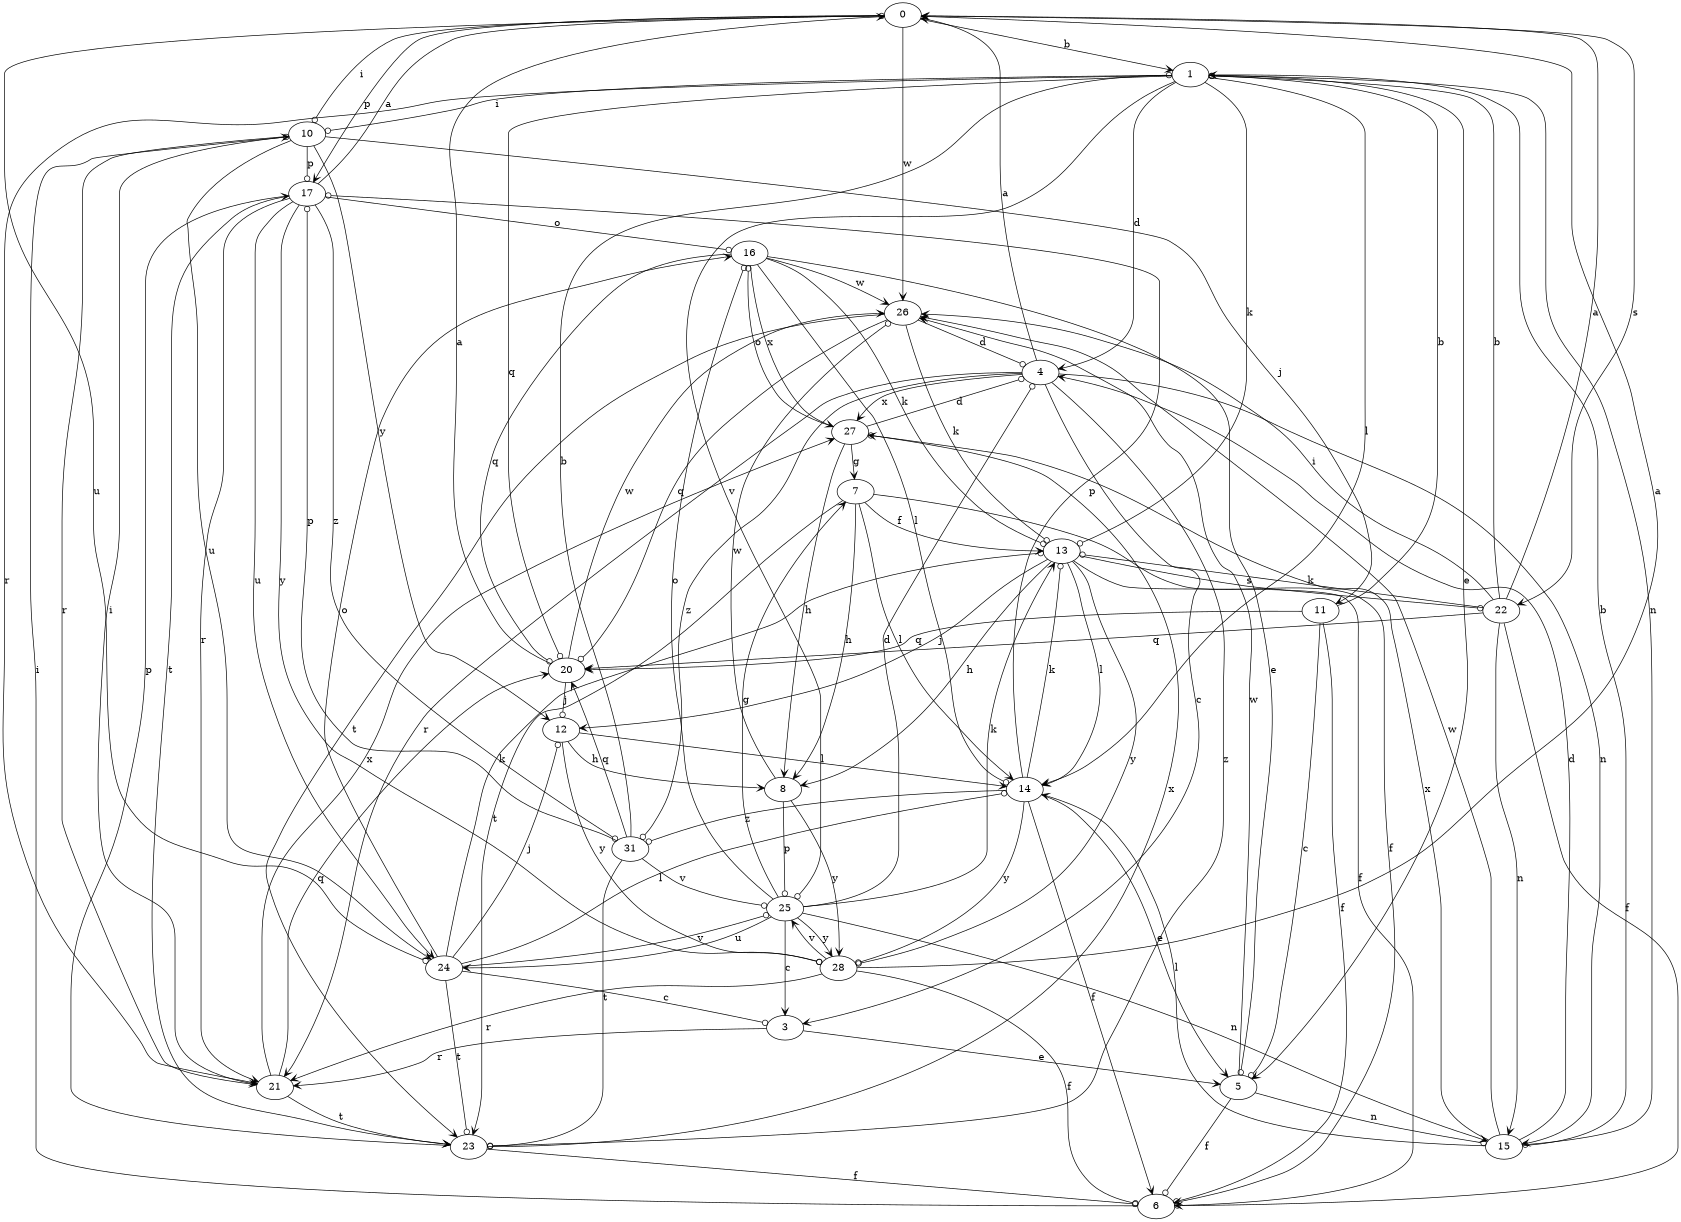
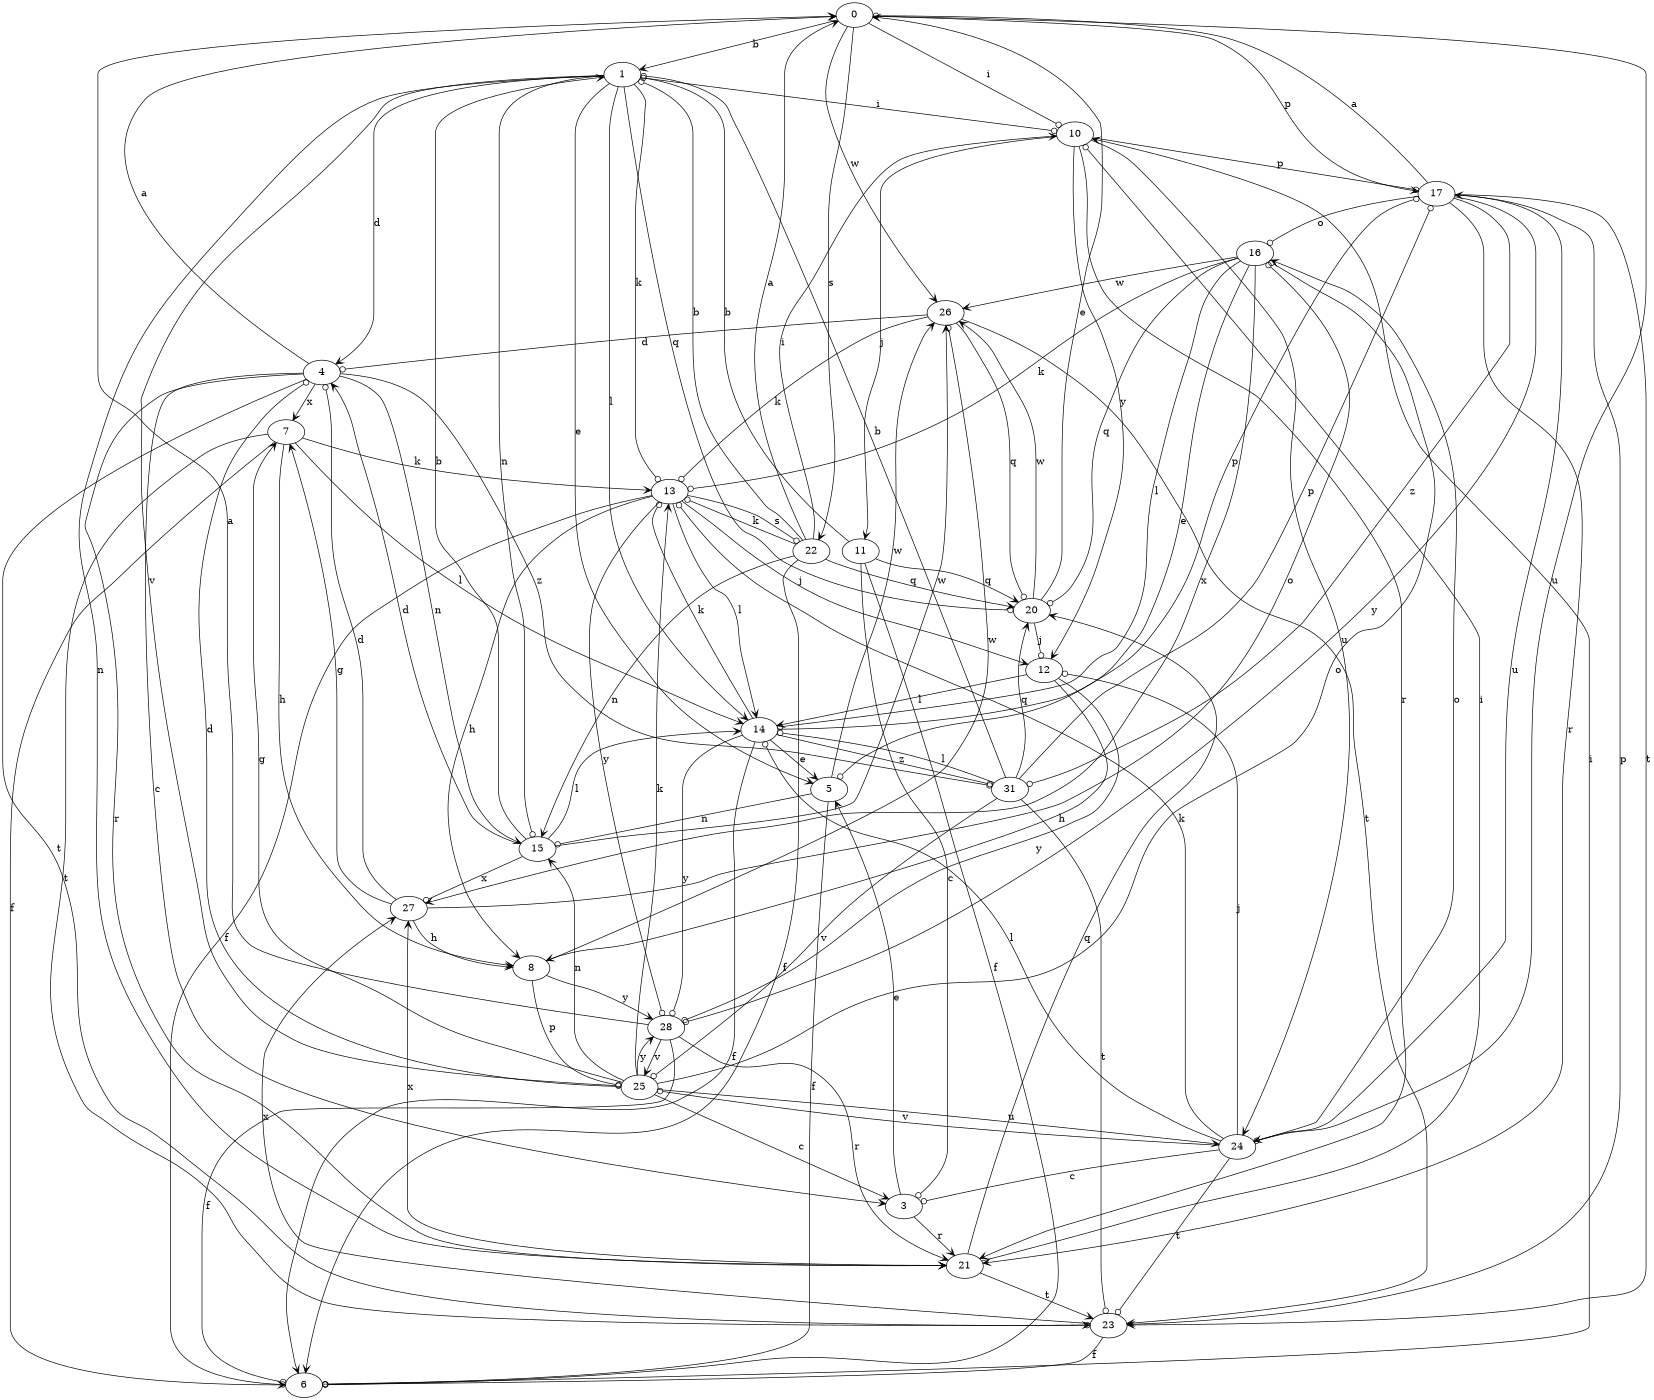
(460, 343) -> (1083, 313)
(938, 383) -> (306, 399)
(1225, 393) -> (820, 266)
(899, 521) -> (417, 462)
(7, 581) -> (101, 670)
none -> (896, 752)
(1226, 760) -> (59, 849)
(1302, 852) -> (947, 874)
